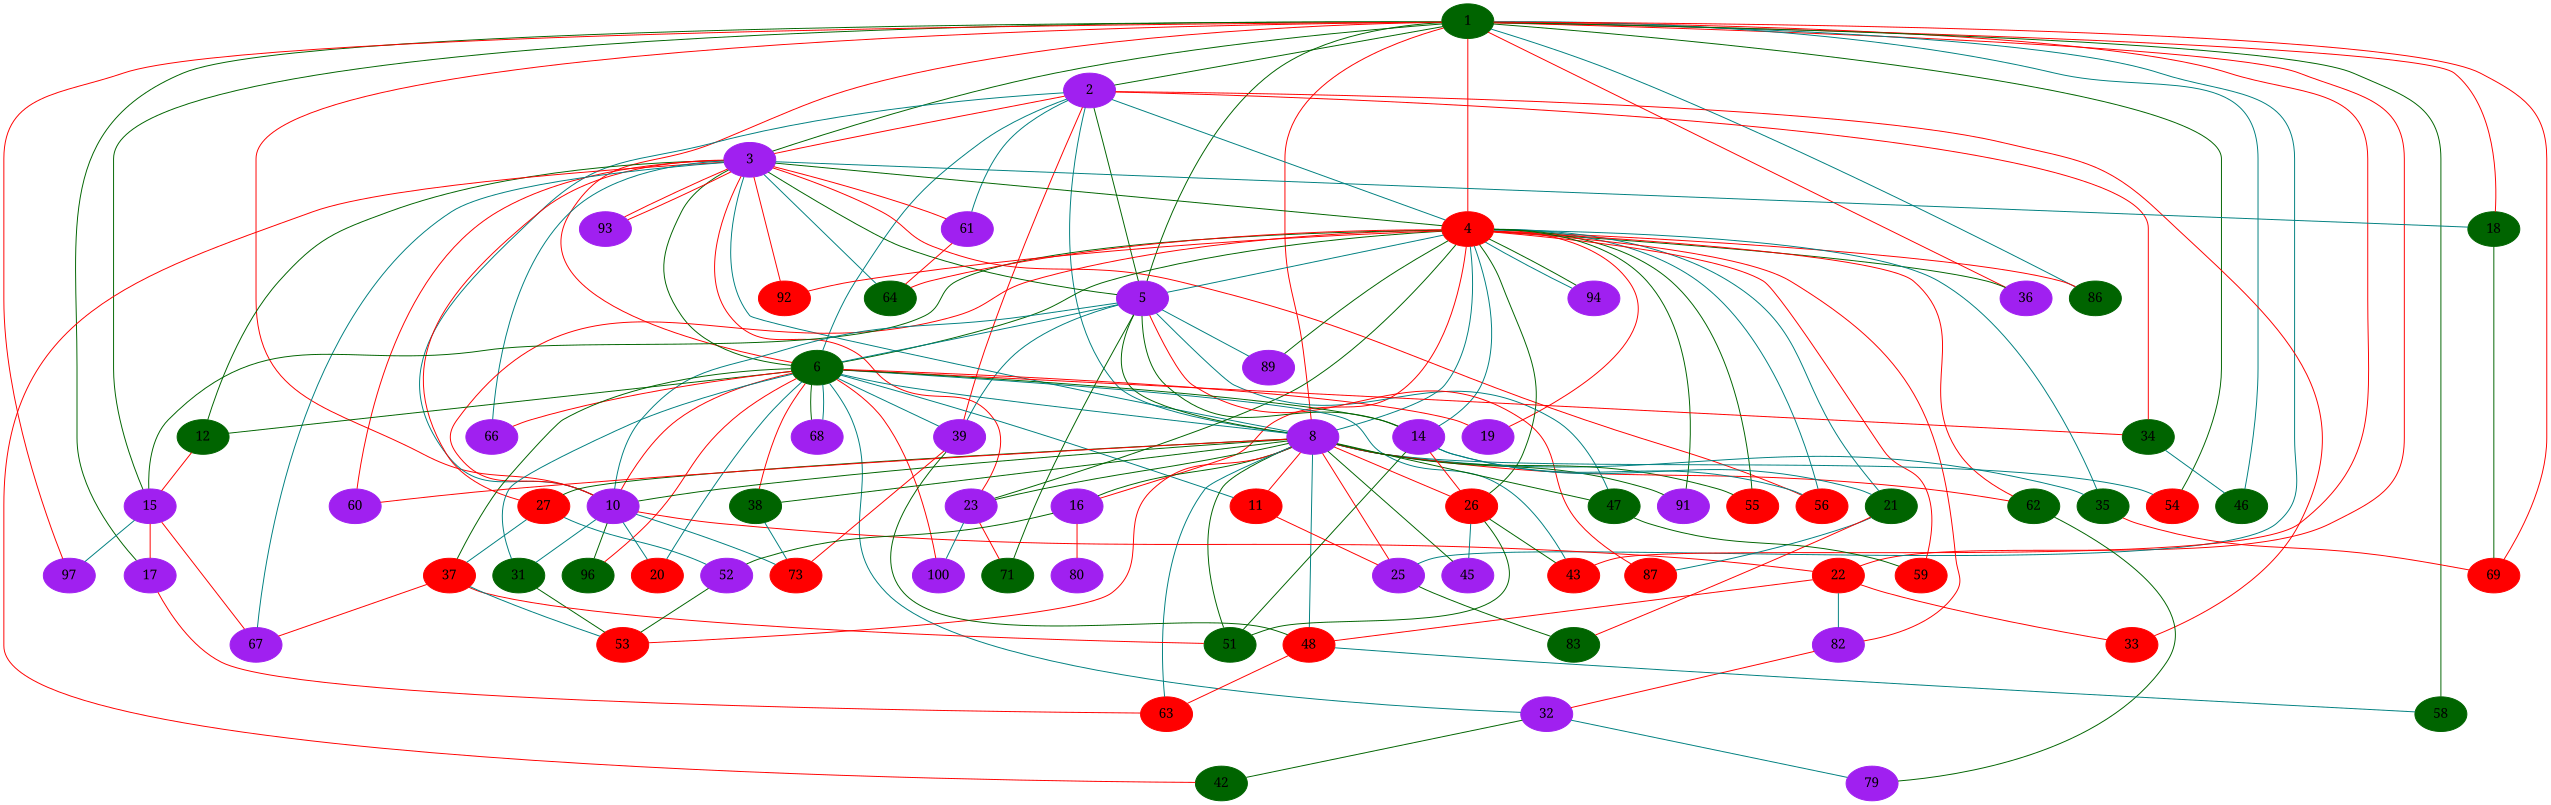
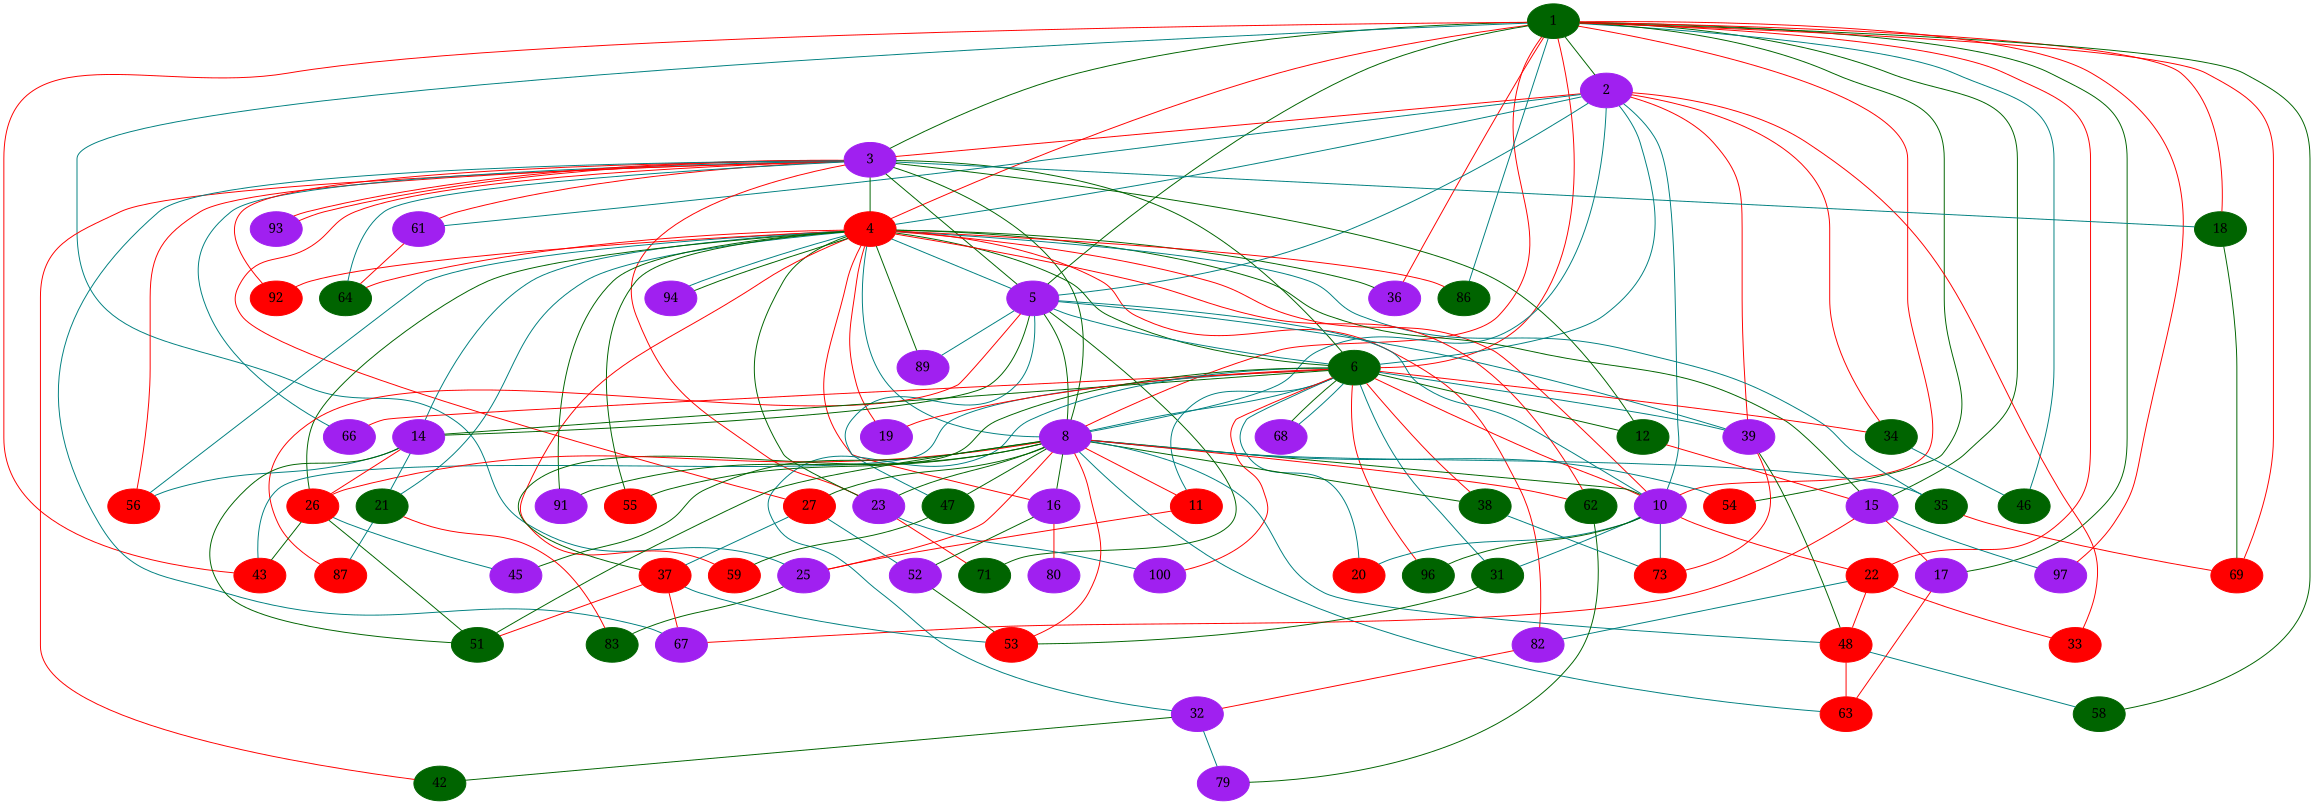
(1114, 186) -> (1323, 240)
(948, 362) -> (1013, 225)
(355, 506) -> none
